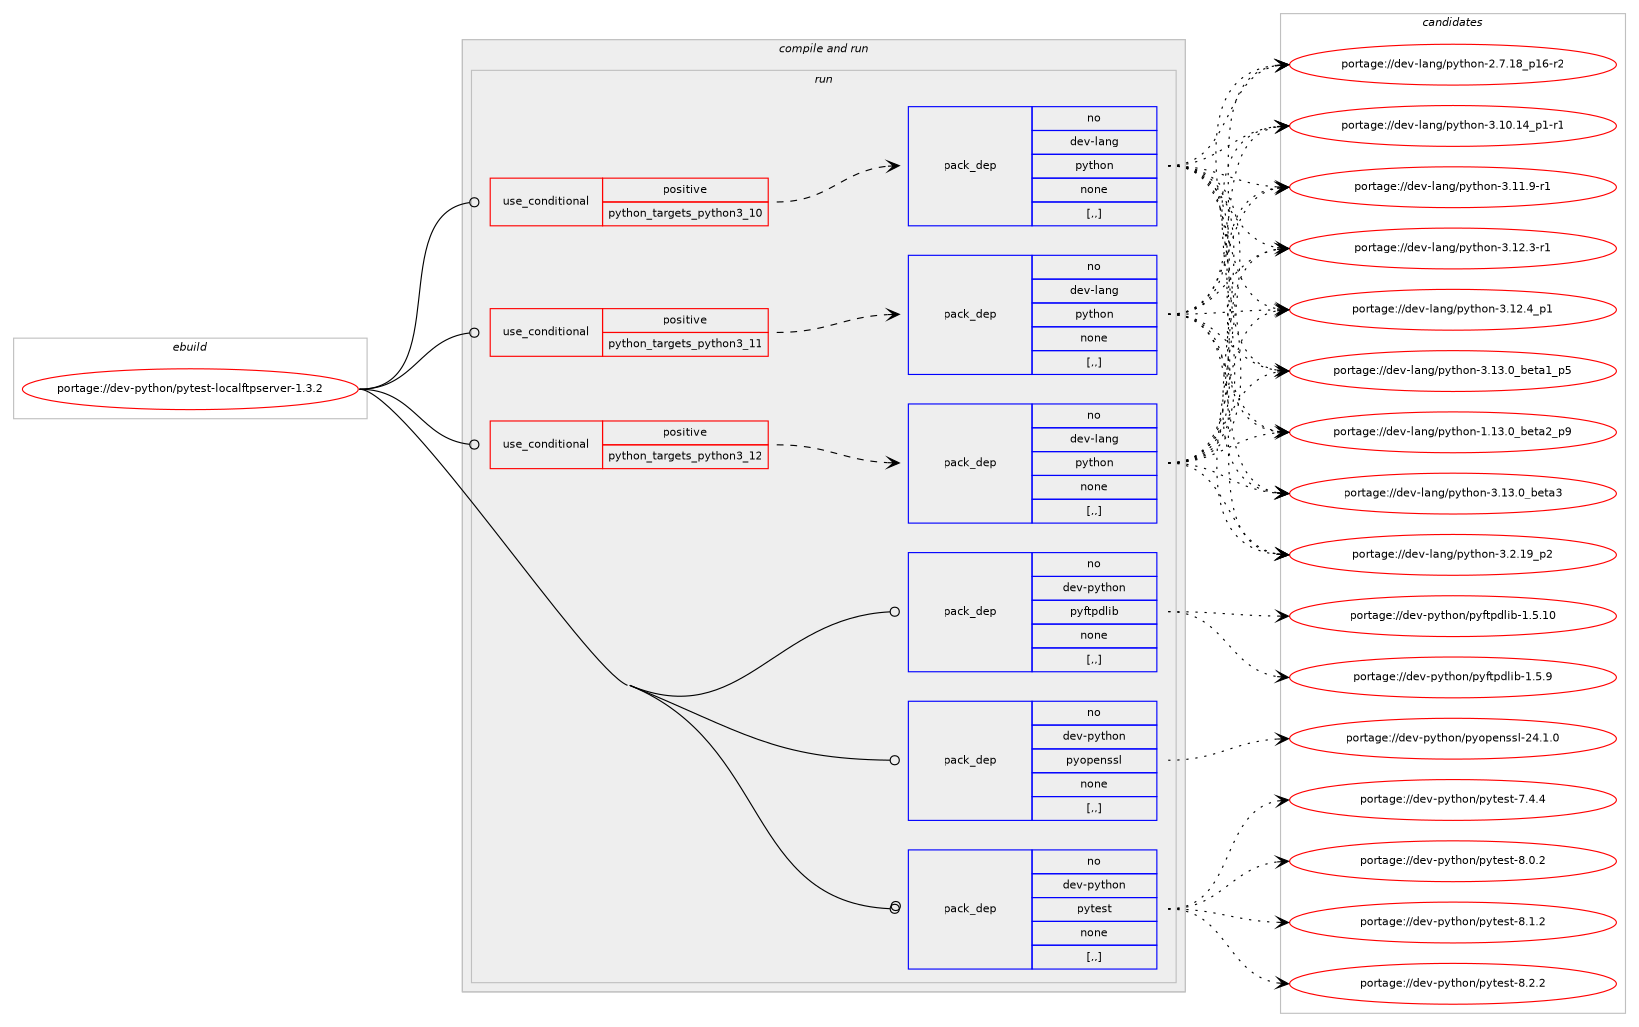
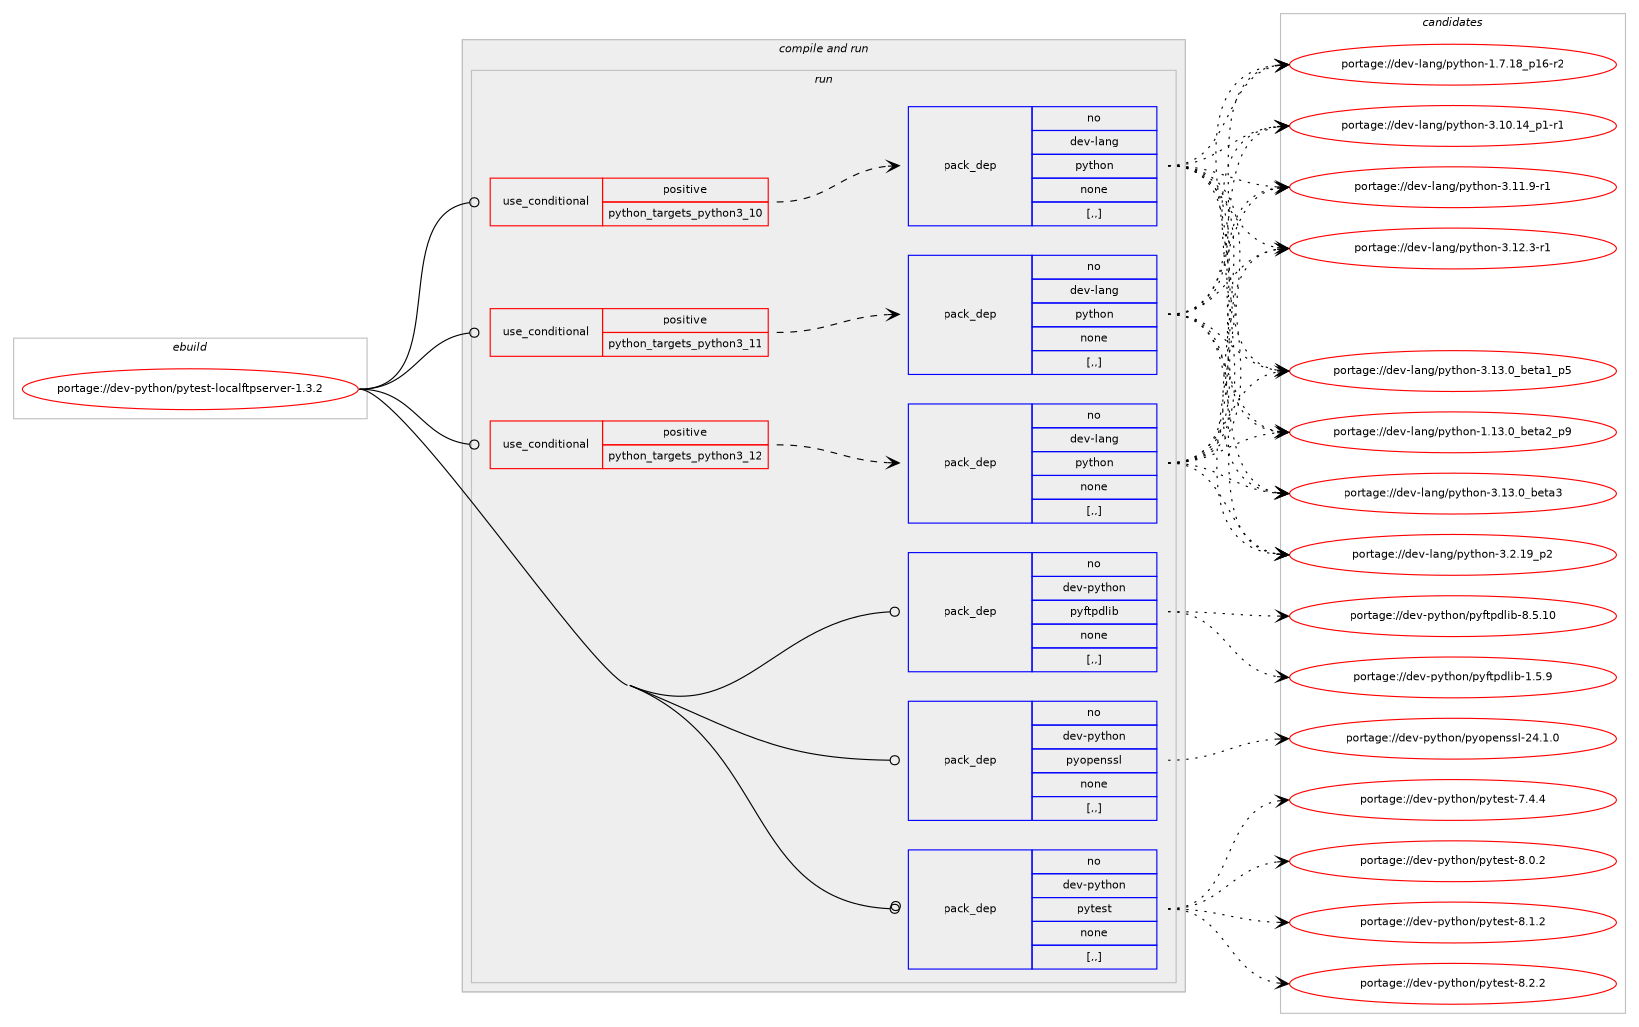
(1453, 65) -> (1453, 65)
(1453, 310) -> none
(1453, 616) -> (1453, 616)
